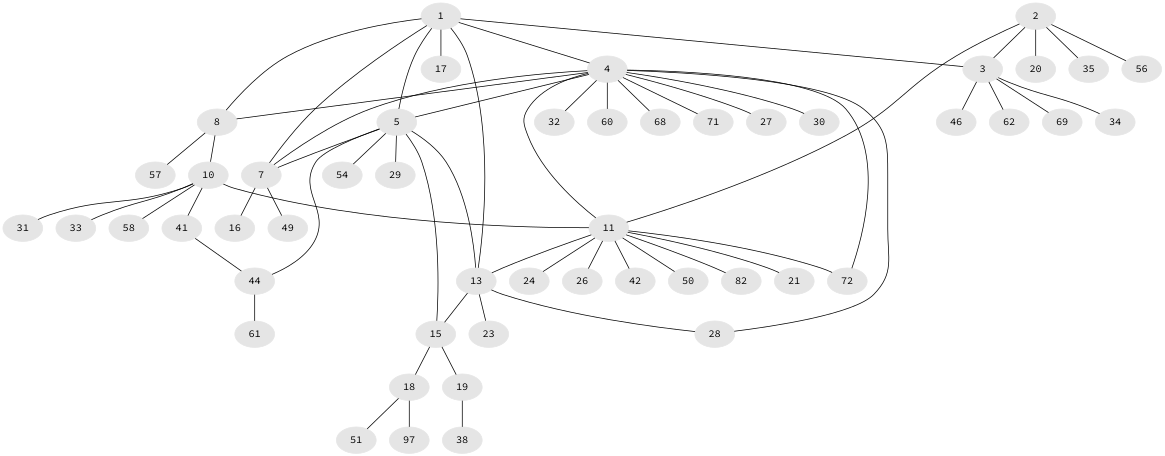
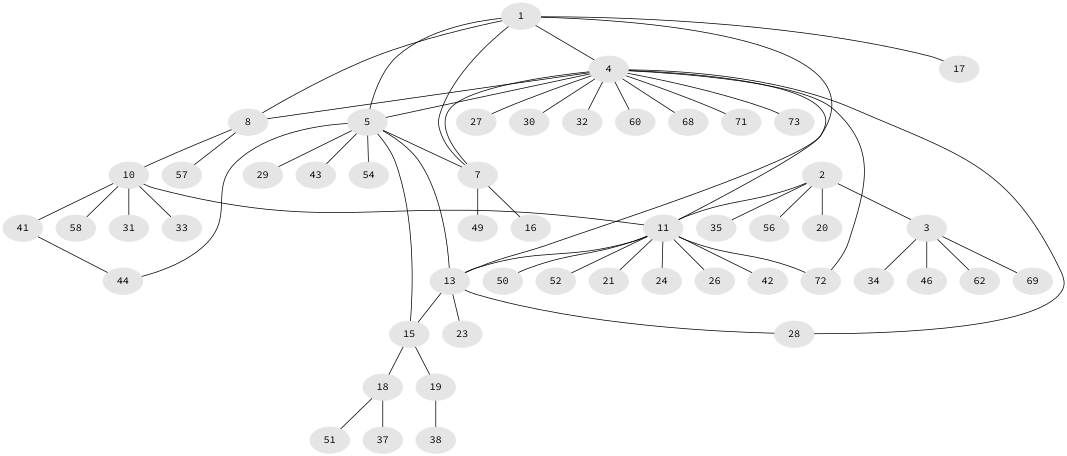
(712, 43) -> none
none -> (794, 122)
none -> (316, 175)
(741, 281) -> (556, 281)
(255, 334) -> none
(409, 440) -> (383, 440)
